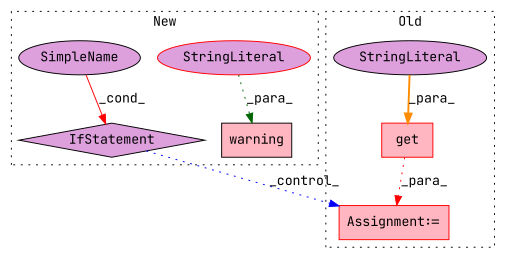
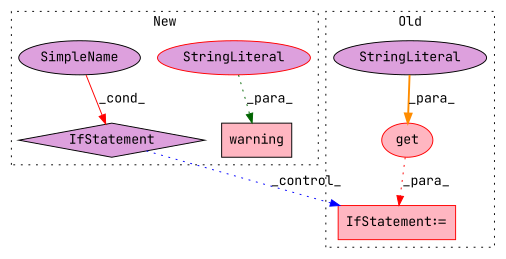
(407, 140) -> (407, 140)
(394, 223) -> (397, 223)
